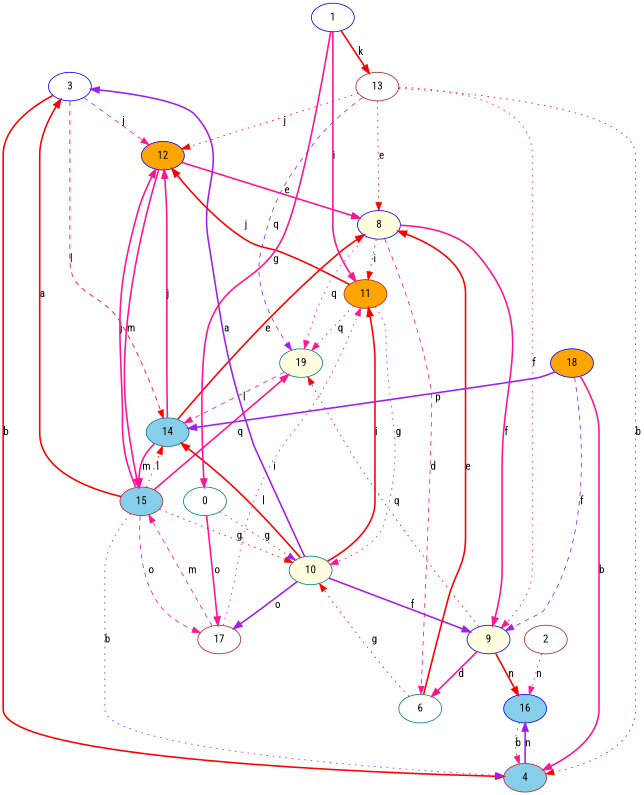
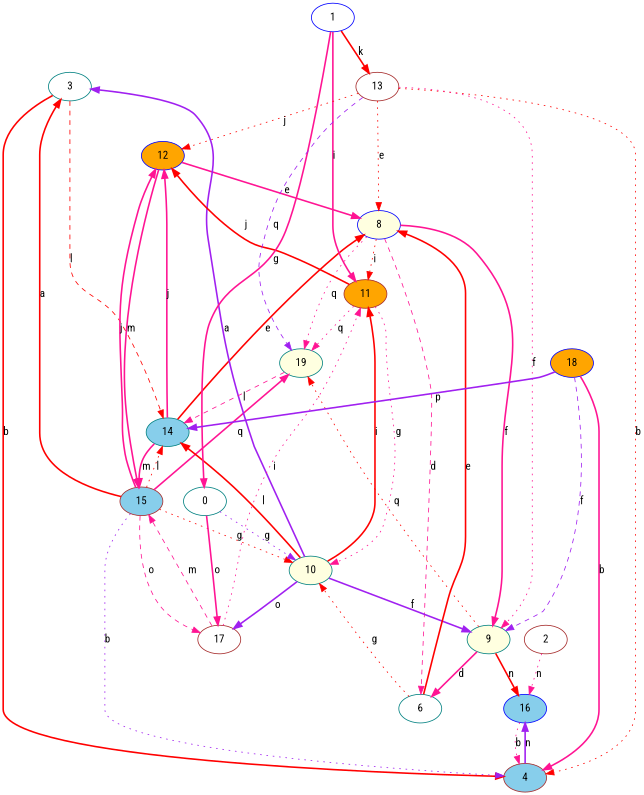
(70, 87) -> (70, 87)
(113, 119) -> none
(489, 640) -> (489, 640)
